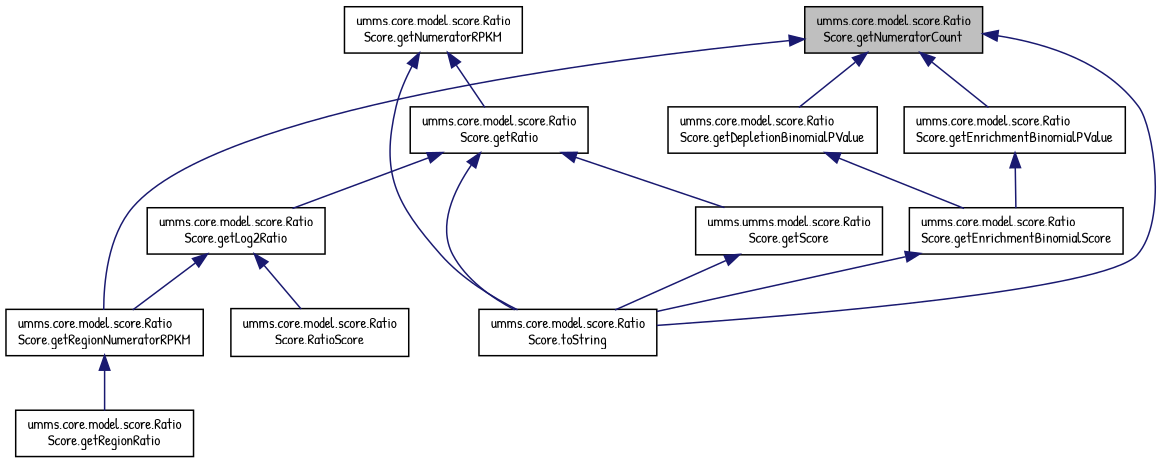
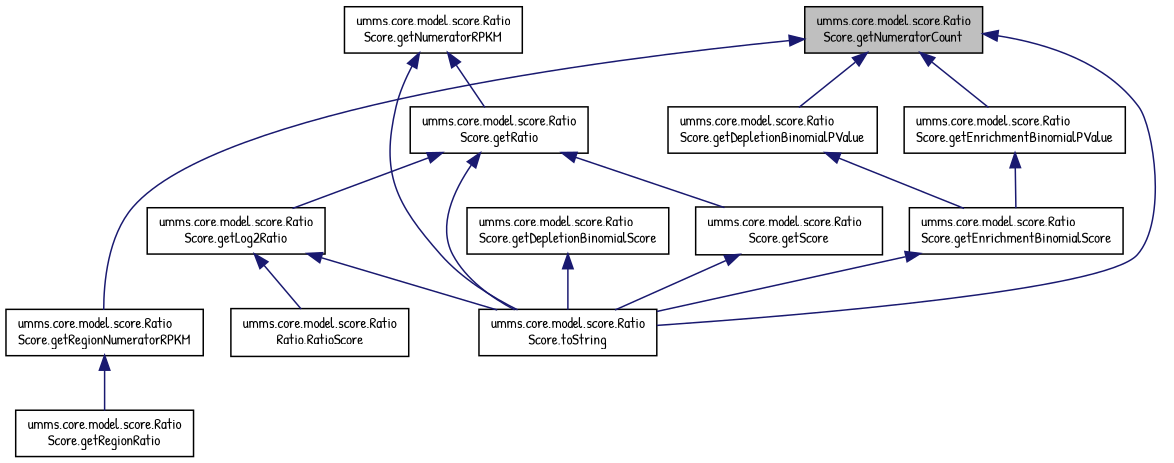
none -> (568, 231)
(789, 231) -> (789, 231)
(164, 286) -> (410, 284)
(320, 333) -> (320, 333)
